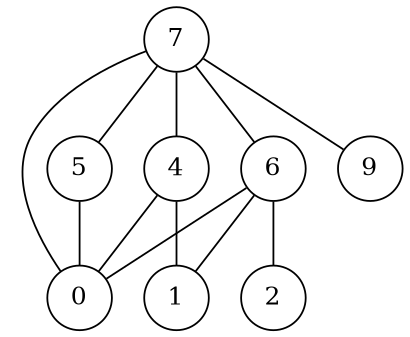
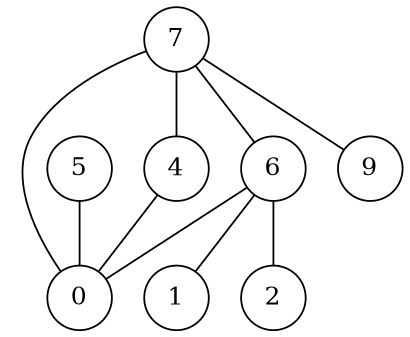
(128, 104) -> none
(177, 246) -> none
